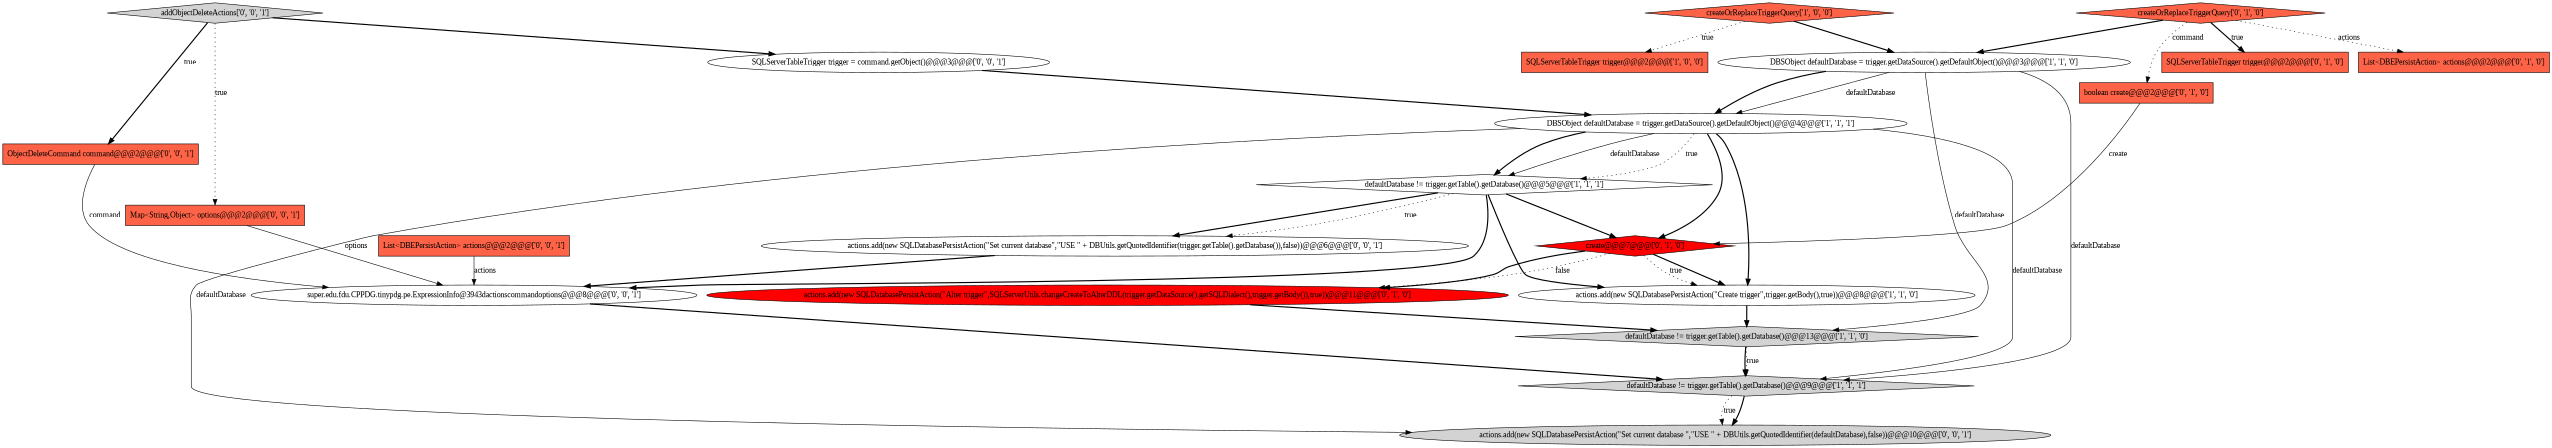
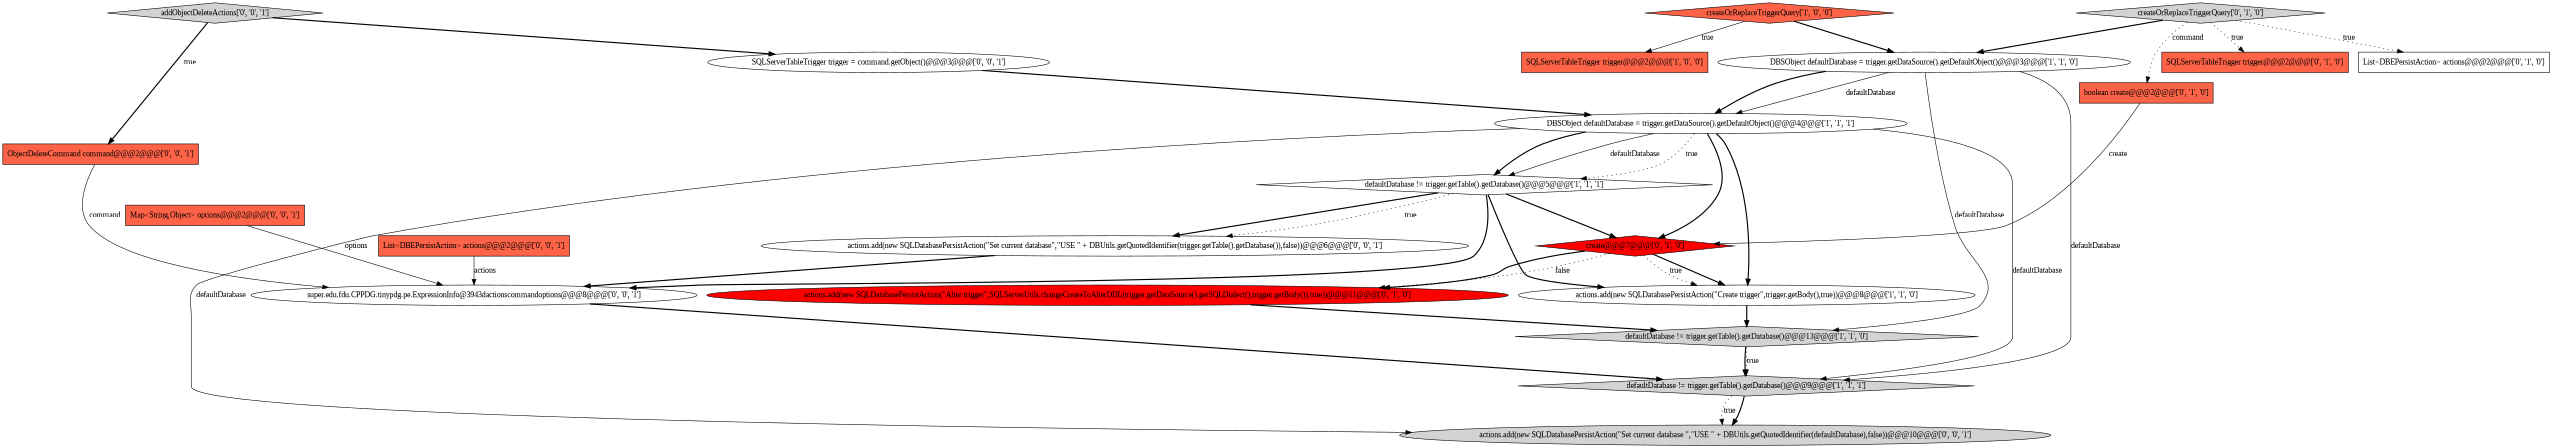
(2201, 13) -> (2201, 13)
(2225, 35) -> (2225, 35)
(1698, 36) -> (1698, 36)
(2349, 38) -> (2349, 38)
(2454, 62) -> (2454, 62)
(215, 111) -> none
